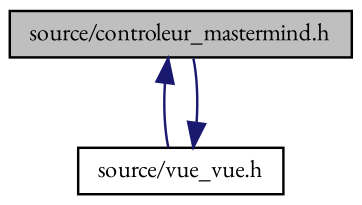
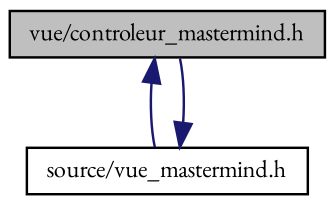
(181, 34) -> (167, 34)
(181, 171) -> (167, 171)
